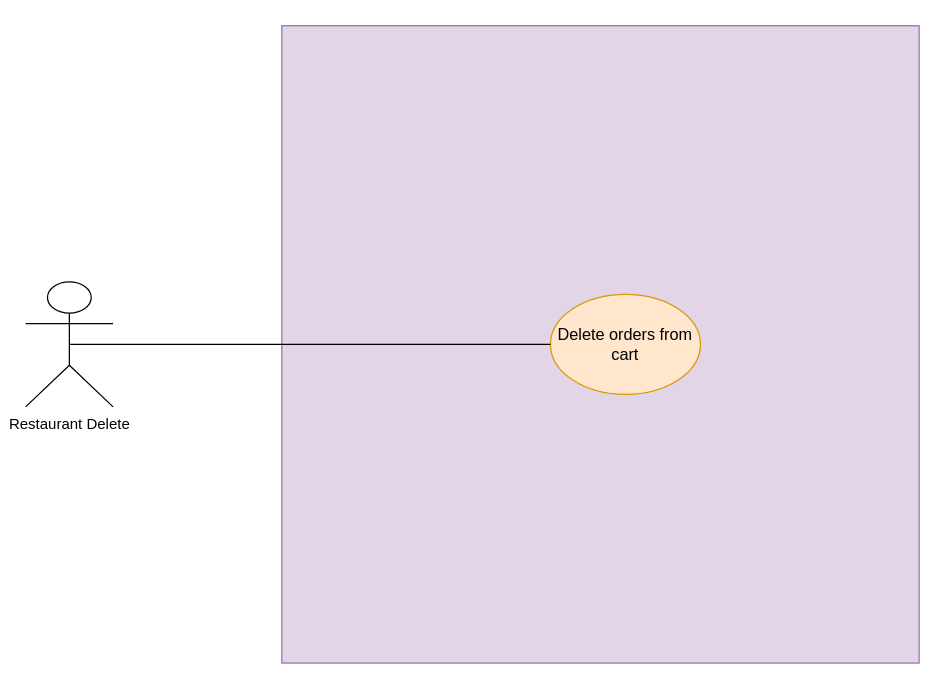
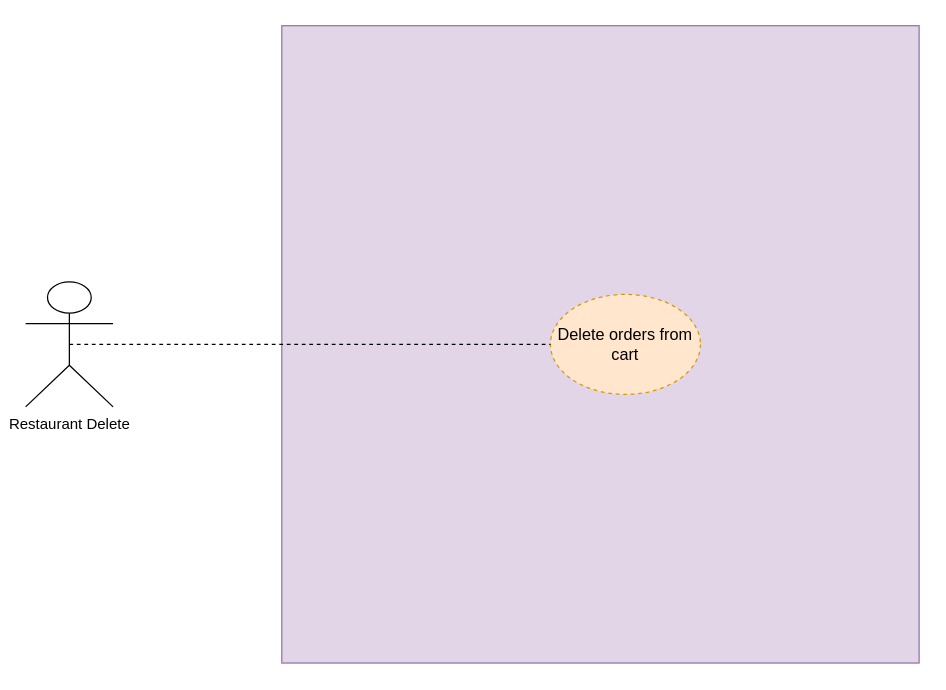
(312, 344) -> (312, 344)
(626, 344) -> (626, 344)
